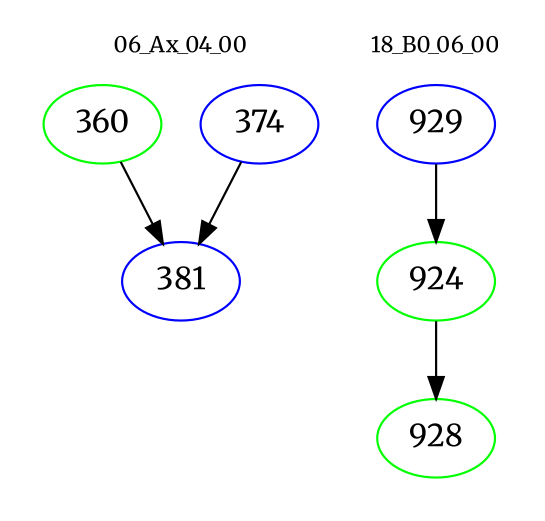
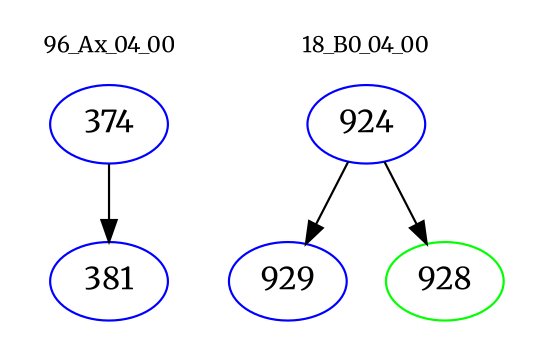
(181, 47) -> (110, 47)
(436, 47) -> (366, 47)
(102, 124) -> none
(436, 192) -> (332, 193)
(436, 281) -> (366, 124)
